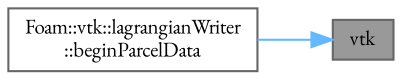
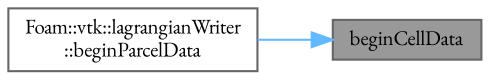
(363, 40) -> (407, 40)
